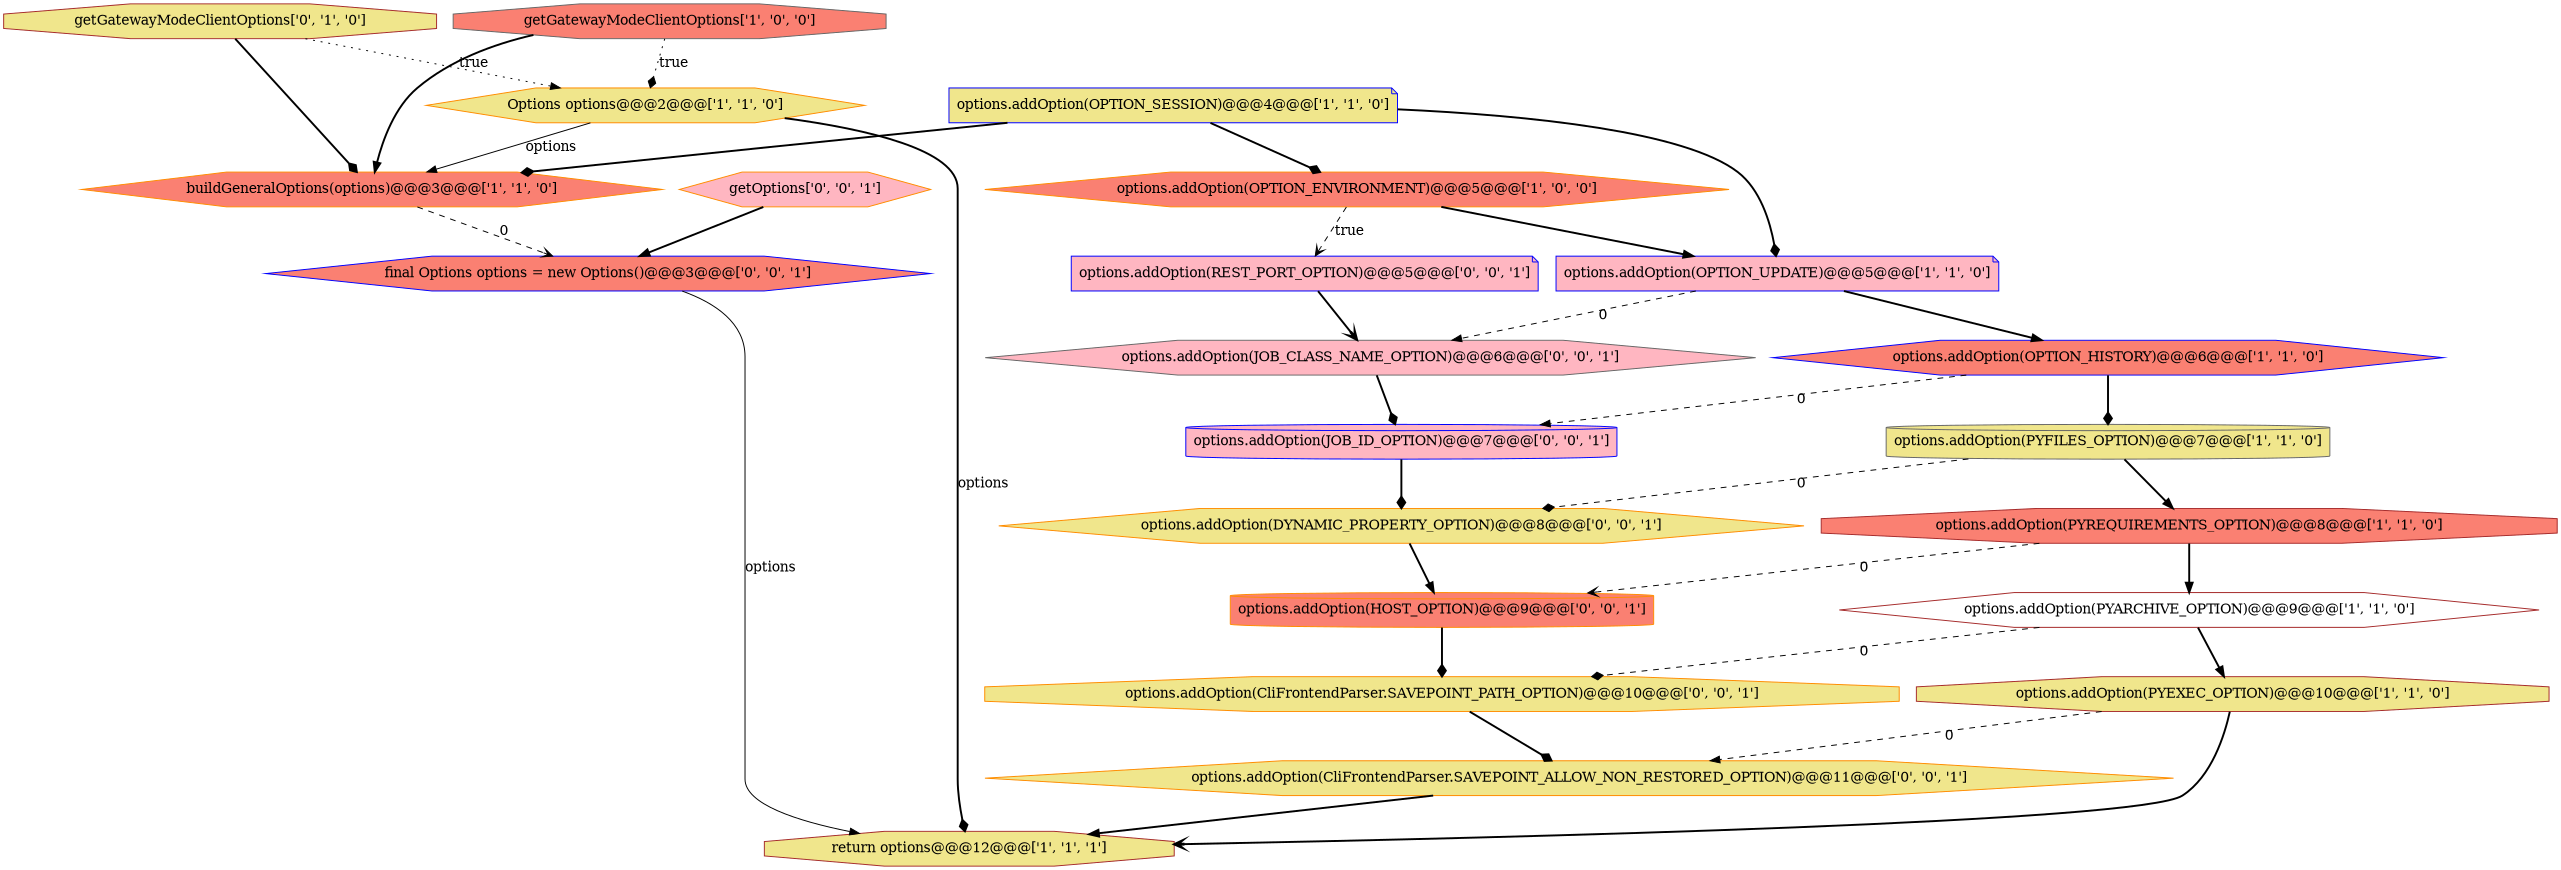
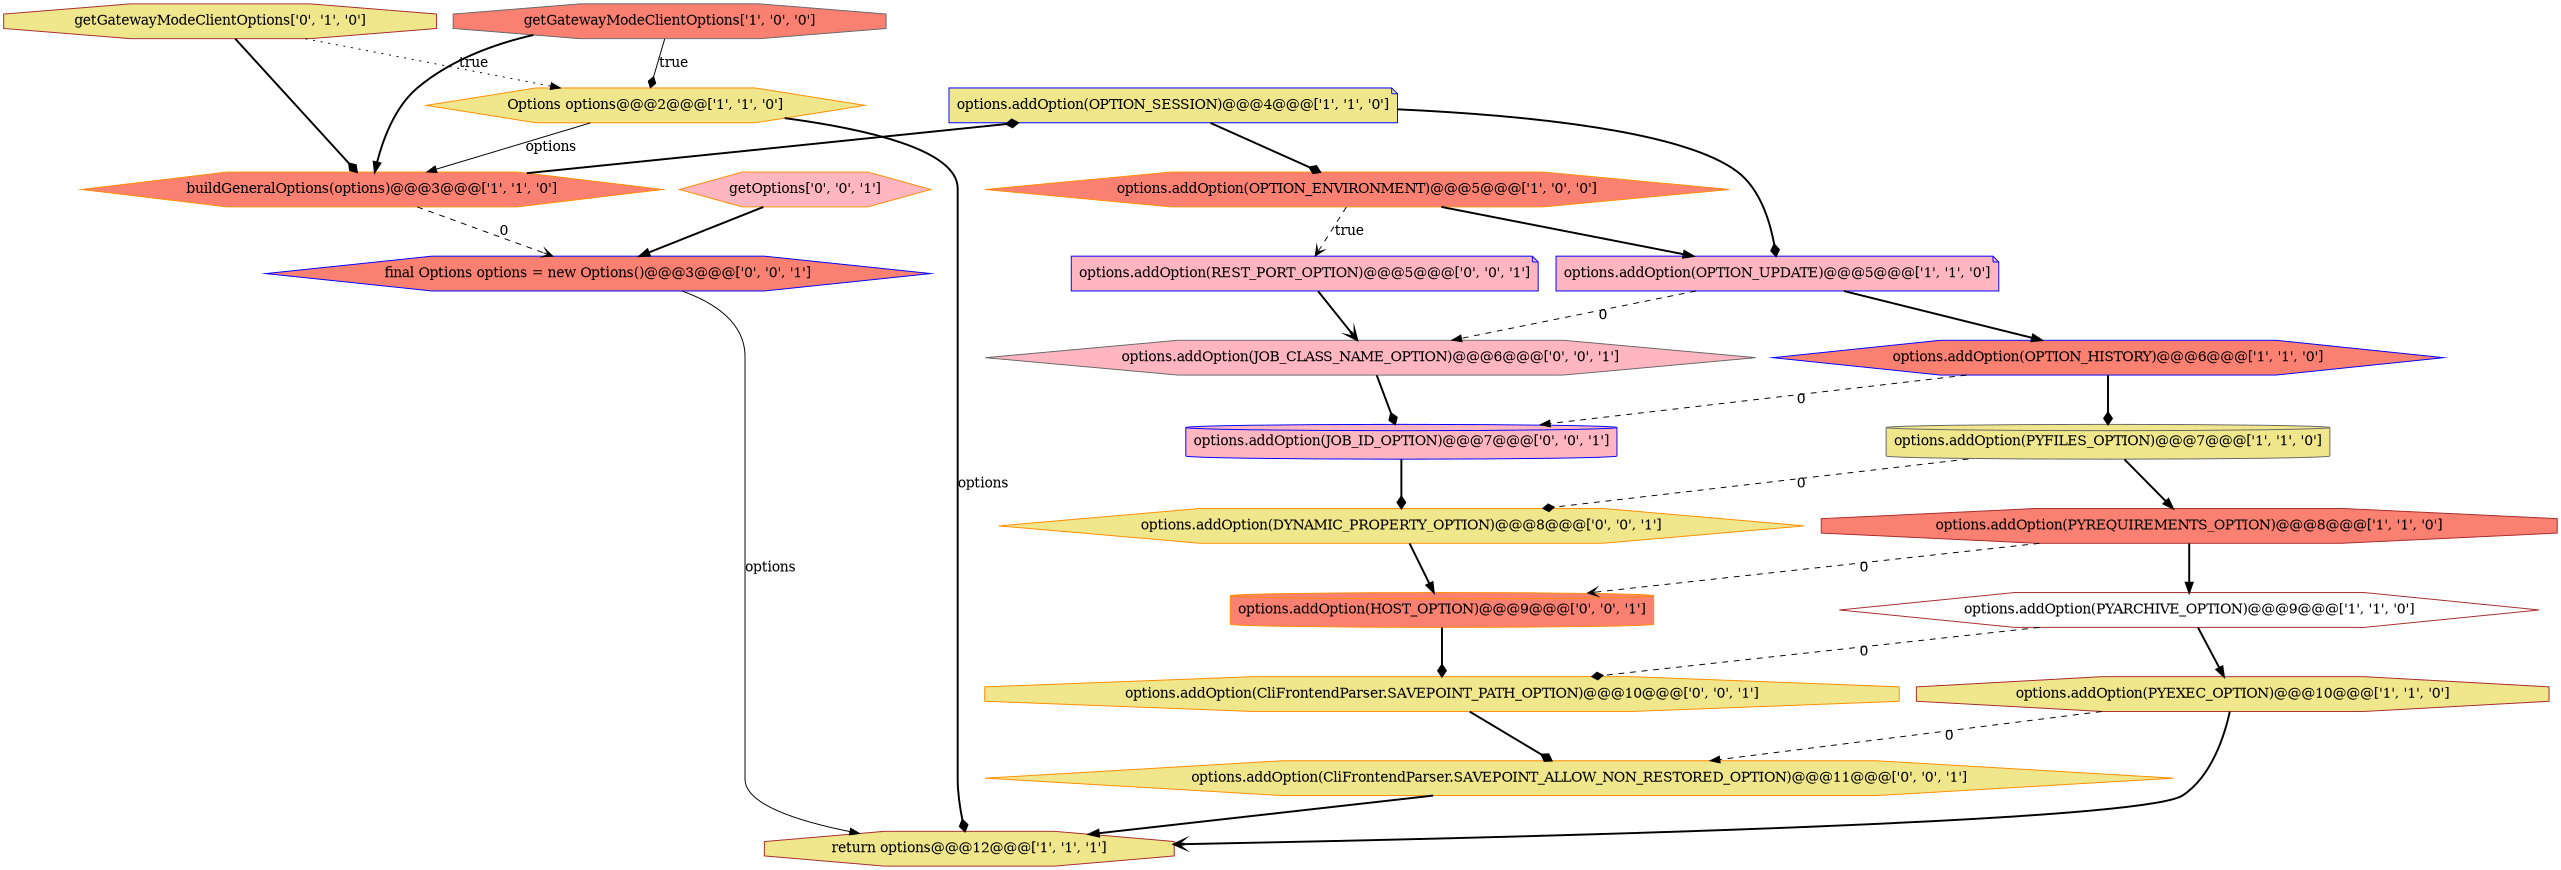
(659, 58) -> (659, 58)
(771, 147) -> (766, 149)
